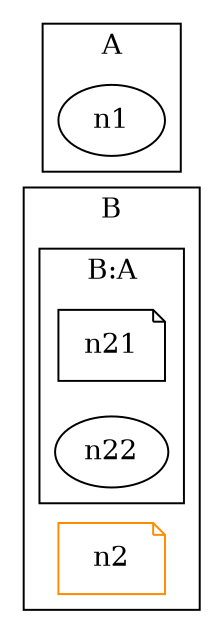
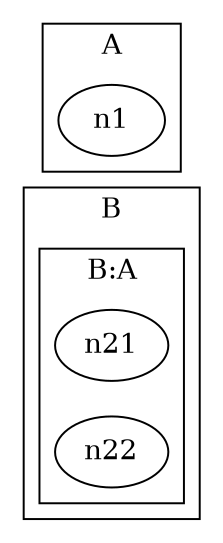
(112, 345) -> (112, 345)
(112, 559) -> none
